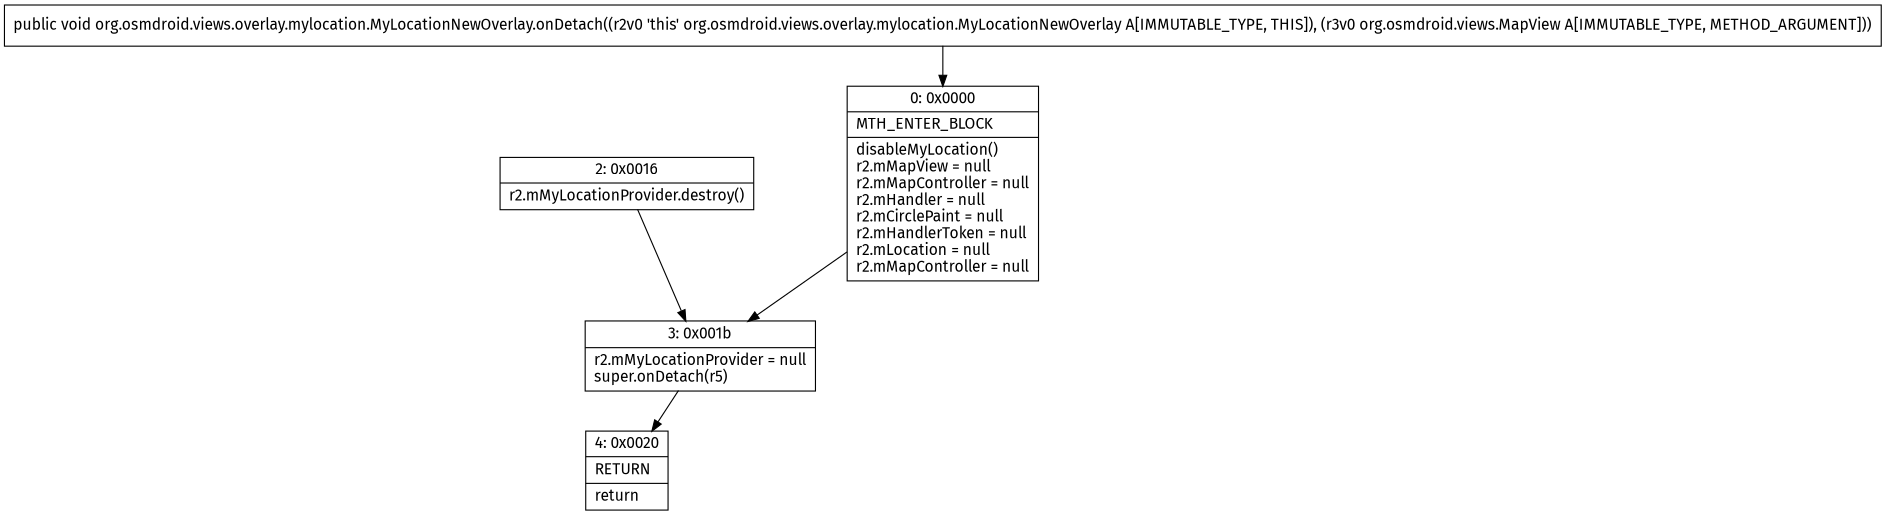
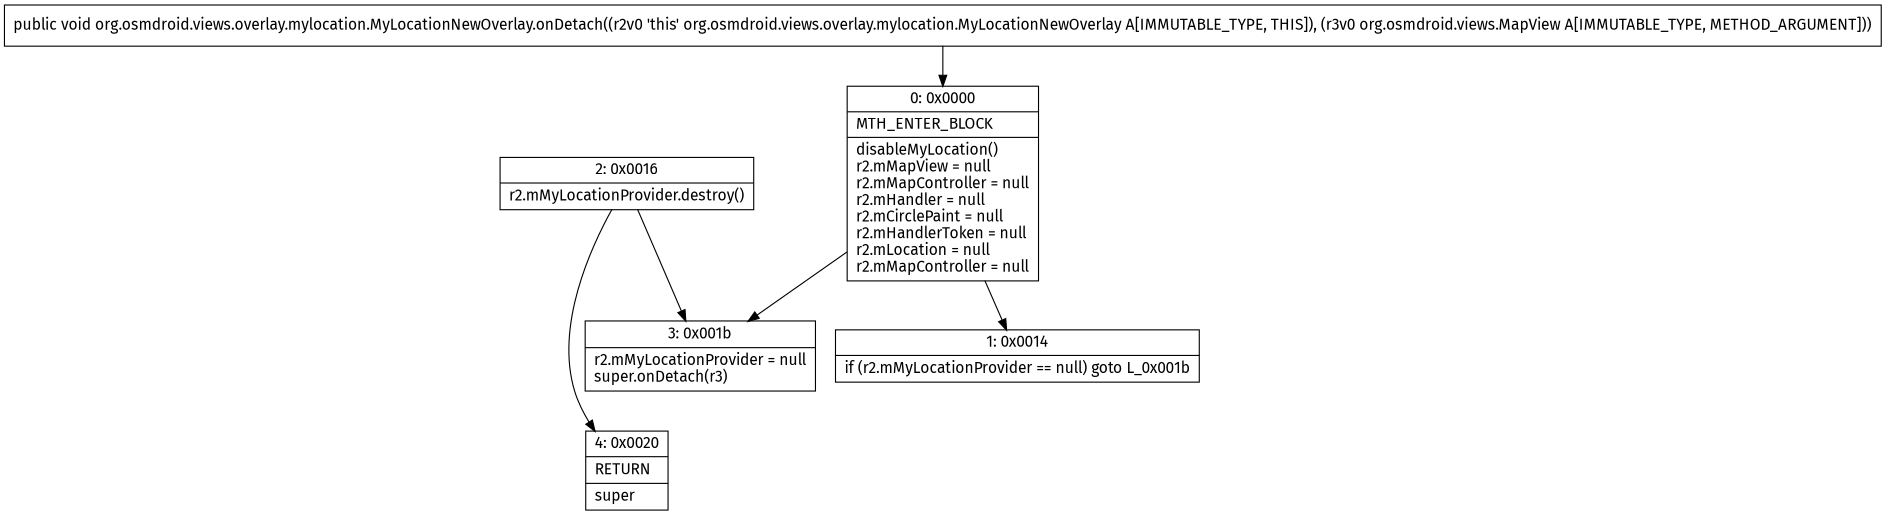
none -> (1017, 356)
(661, 377) -> (661, 377)
(668, 406) -> (572, 314)
(617, 496) -> (615, 496)
